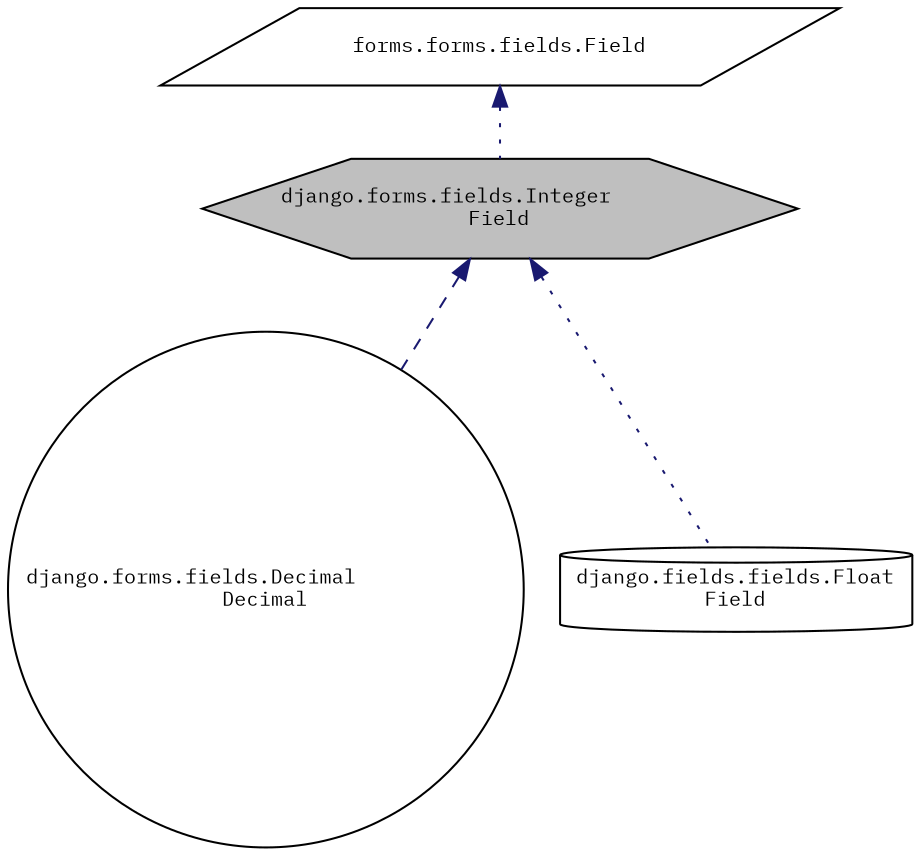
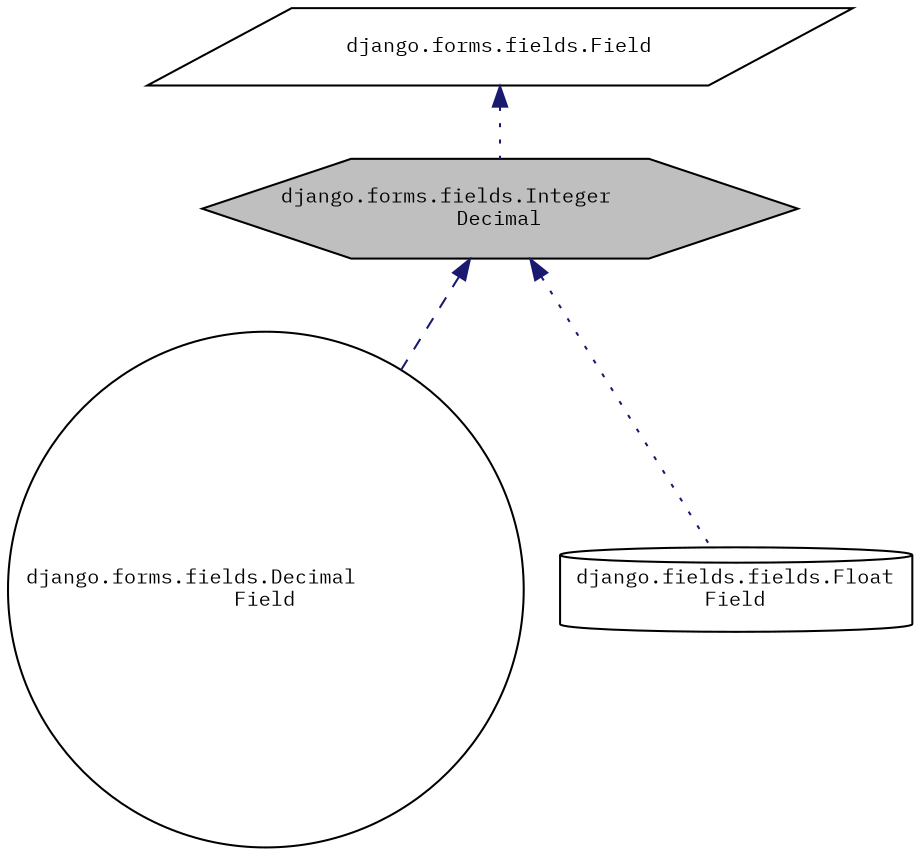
(500, 47) -> (500, 47)
(500, 209) -> (500, 209)
(266, 590) -> (266, 590)
